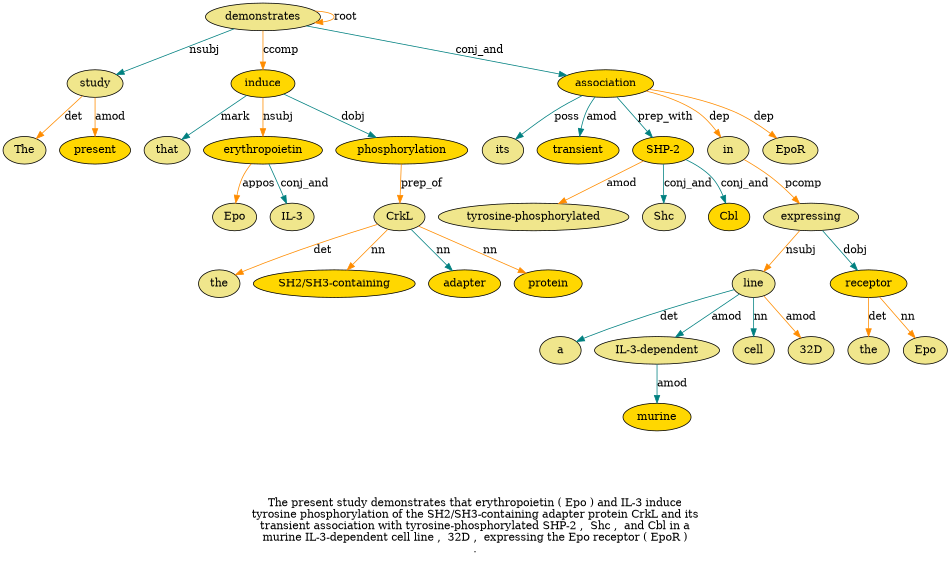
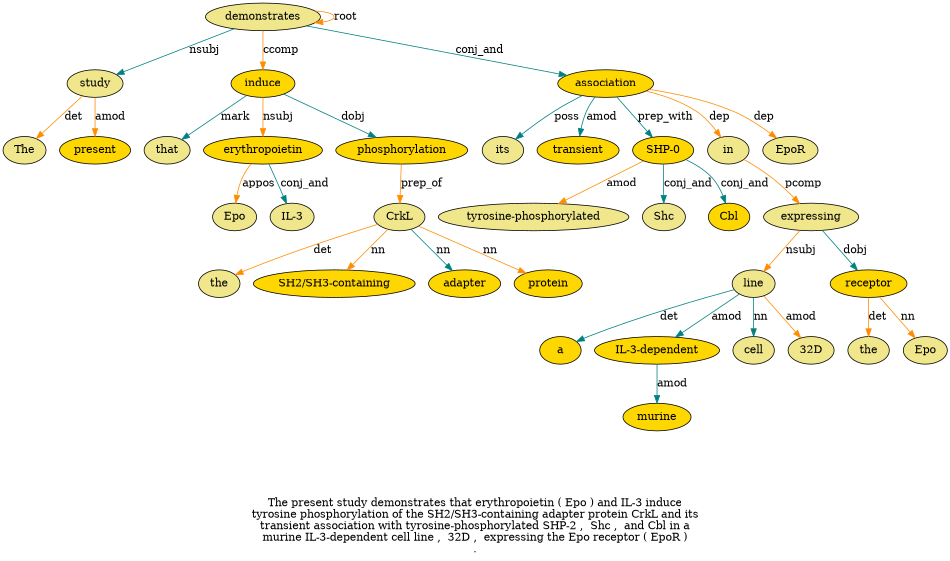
(663, 150) -> (663, 150)
(560, 350) -> (560, 350)
(657, 350) -> (657, 350)
